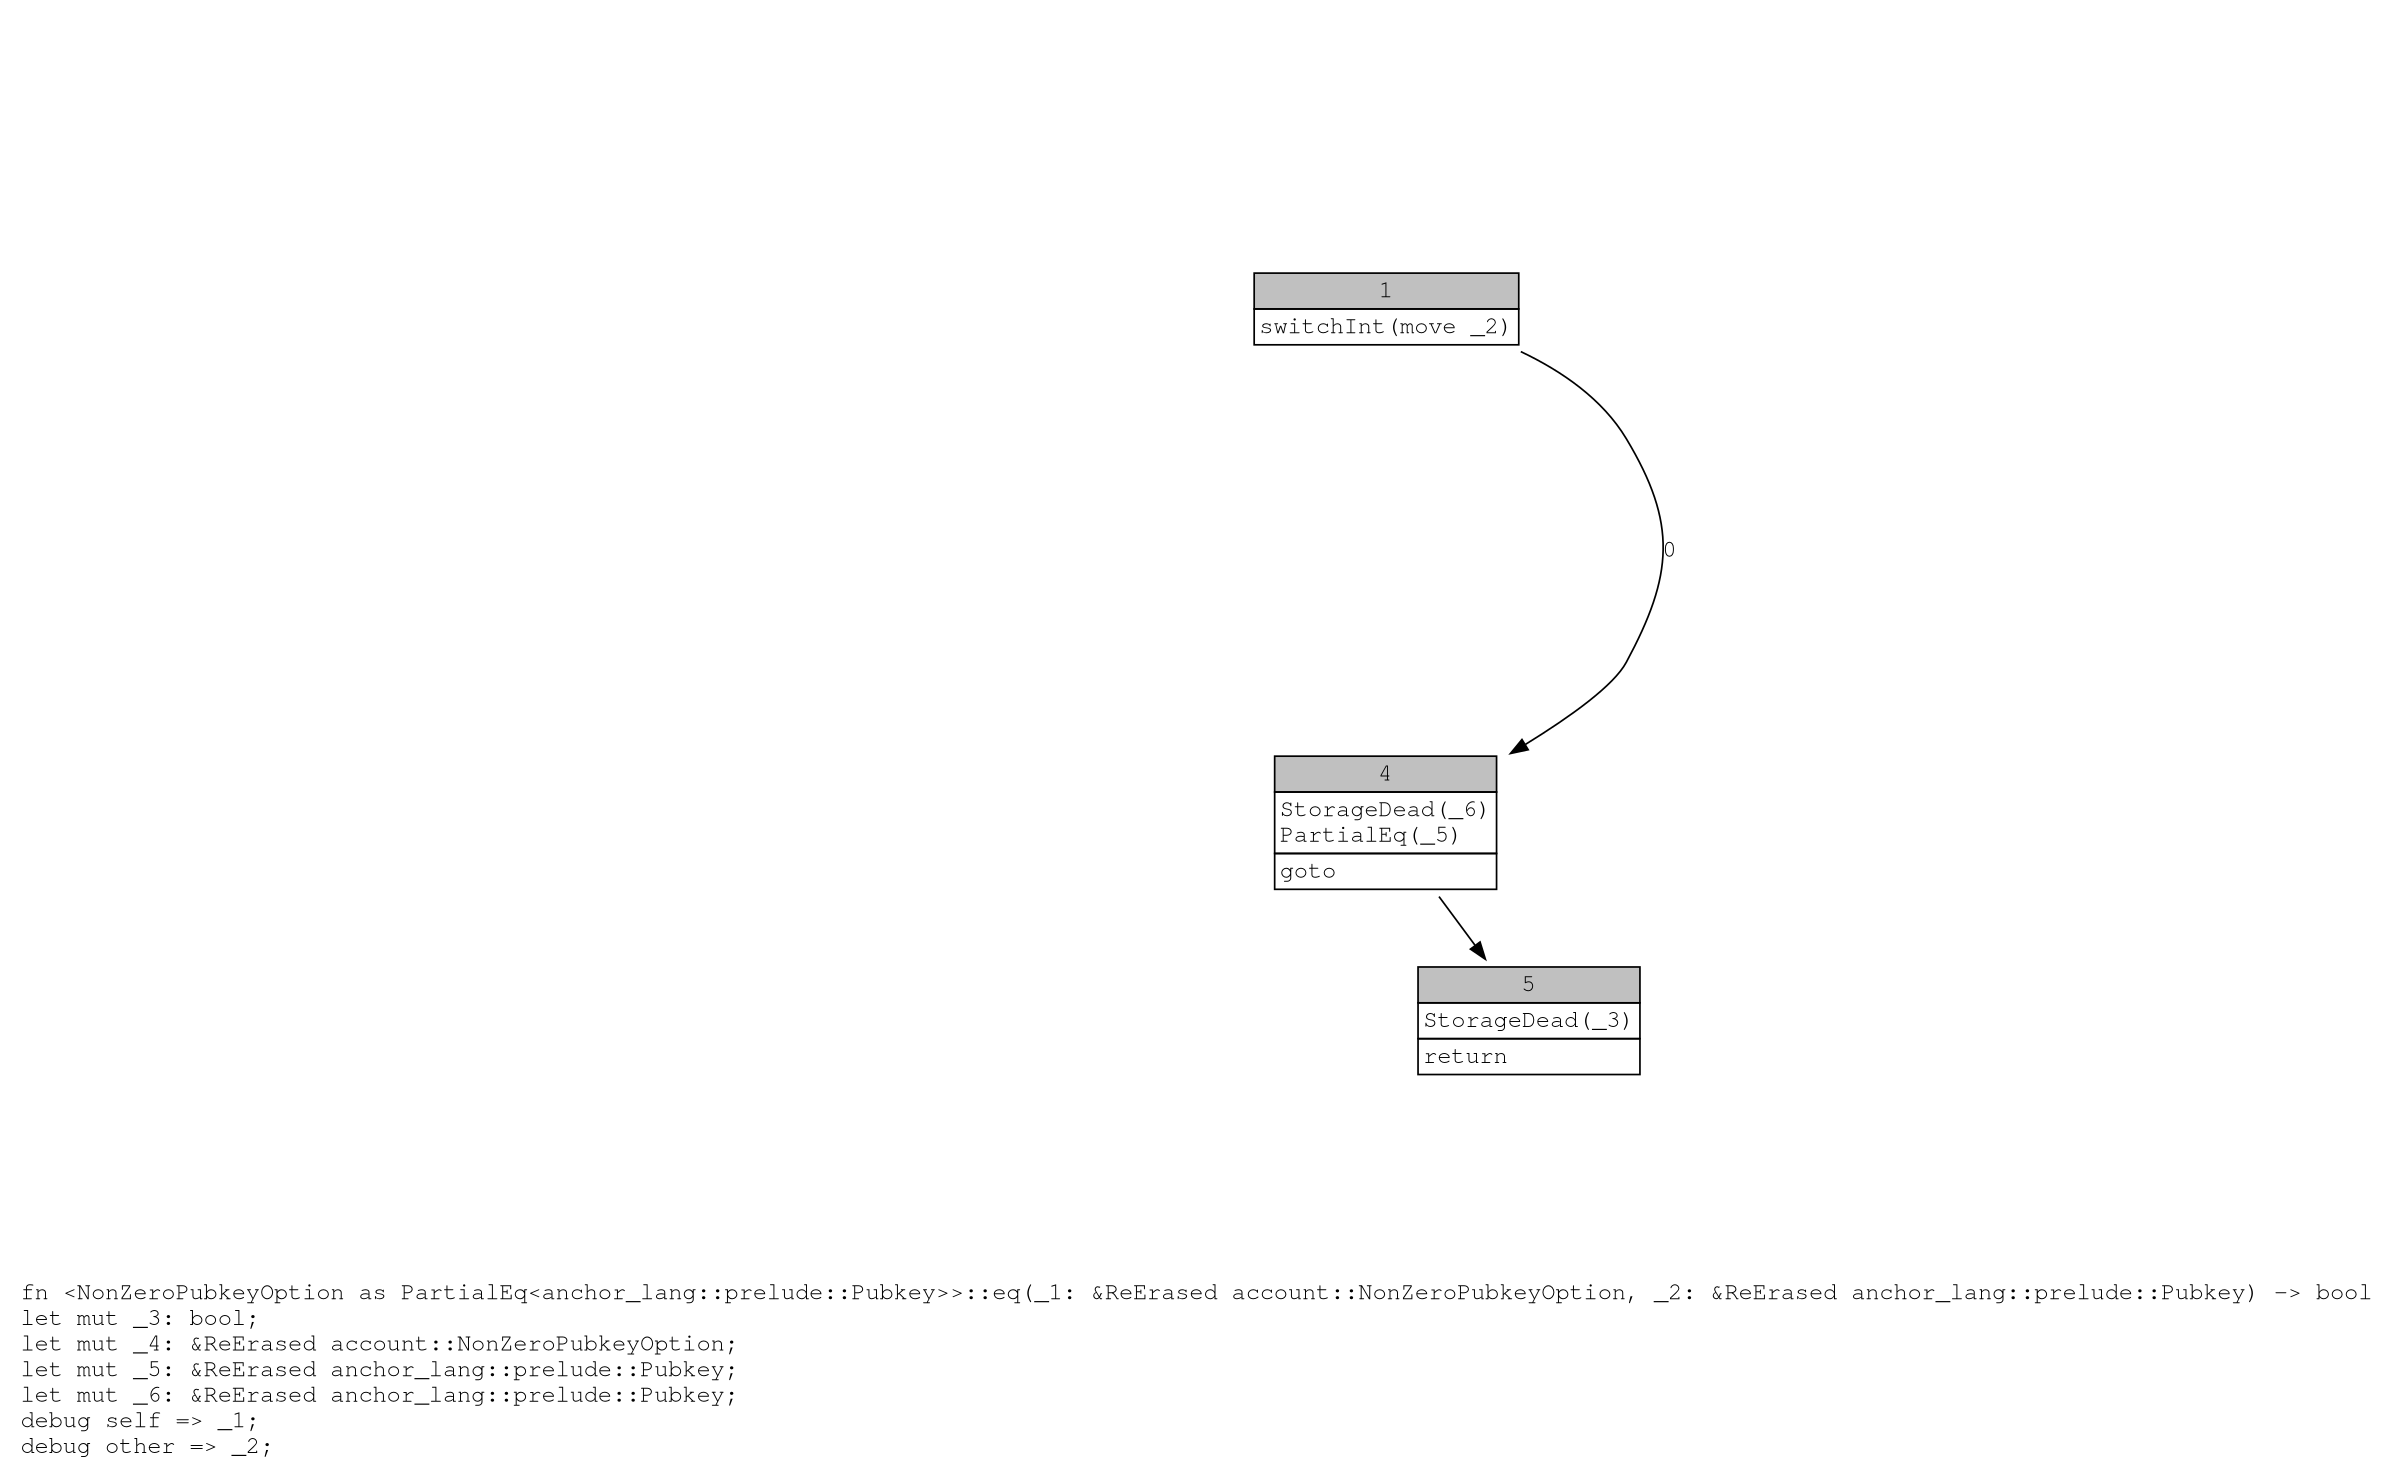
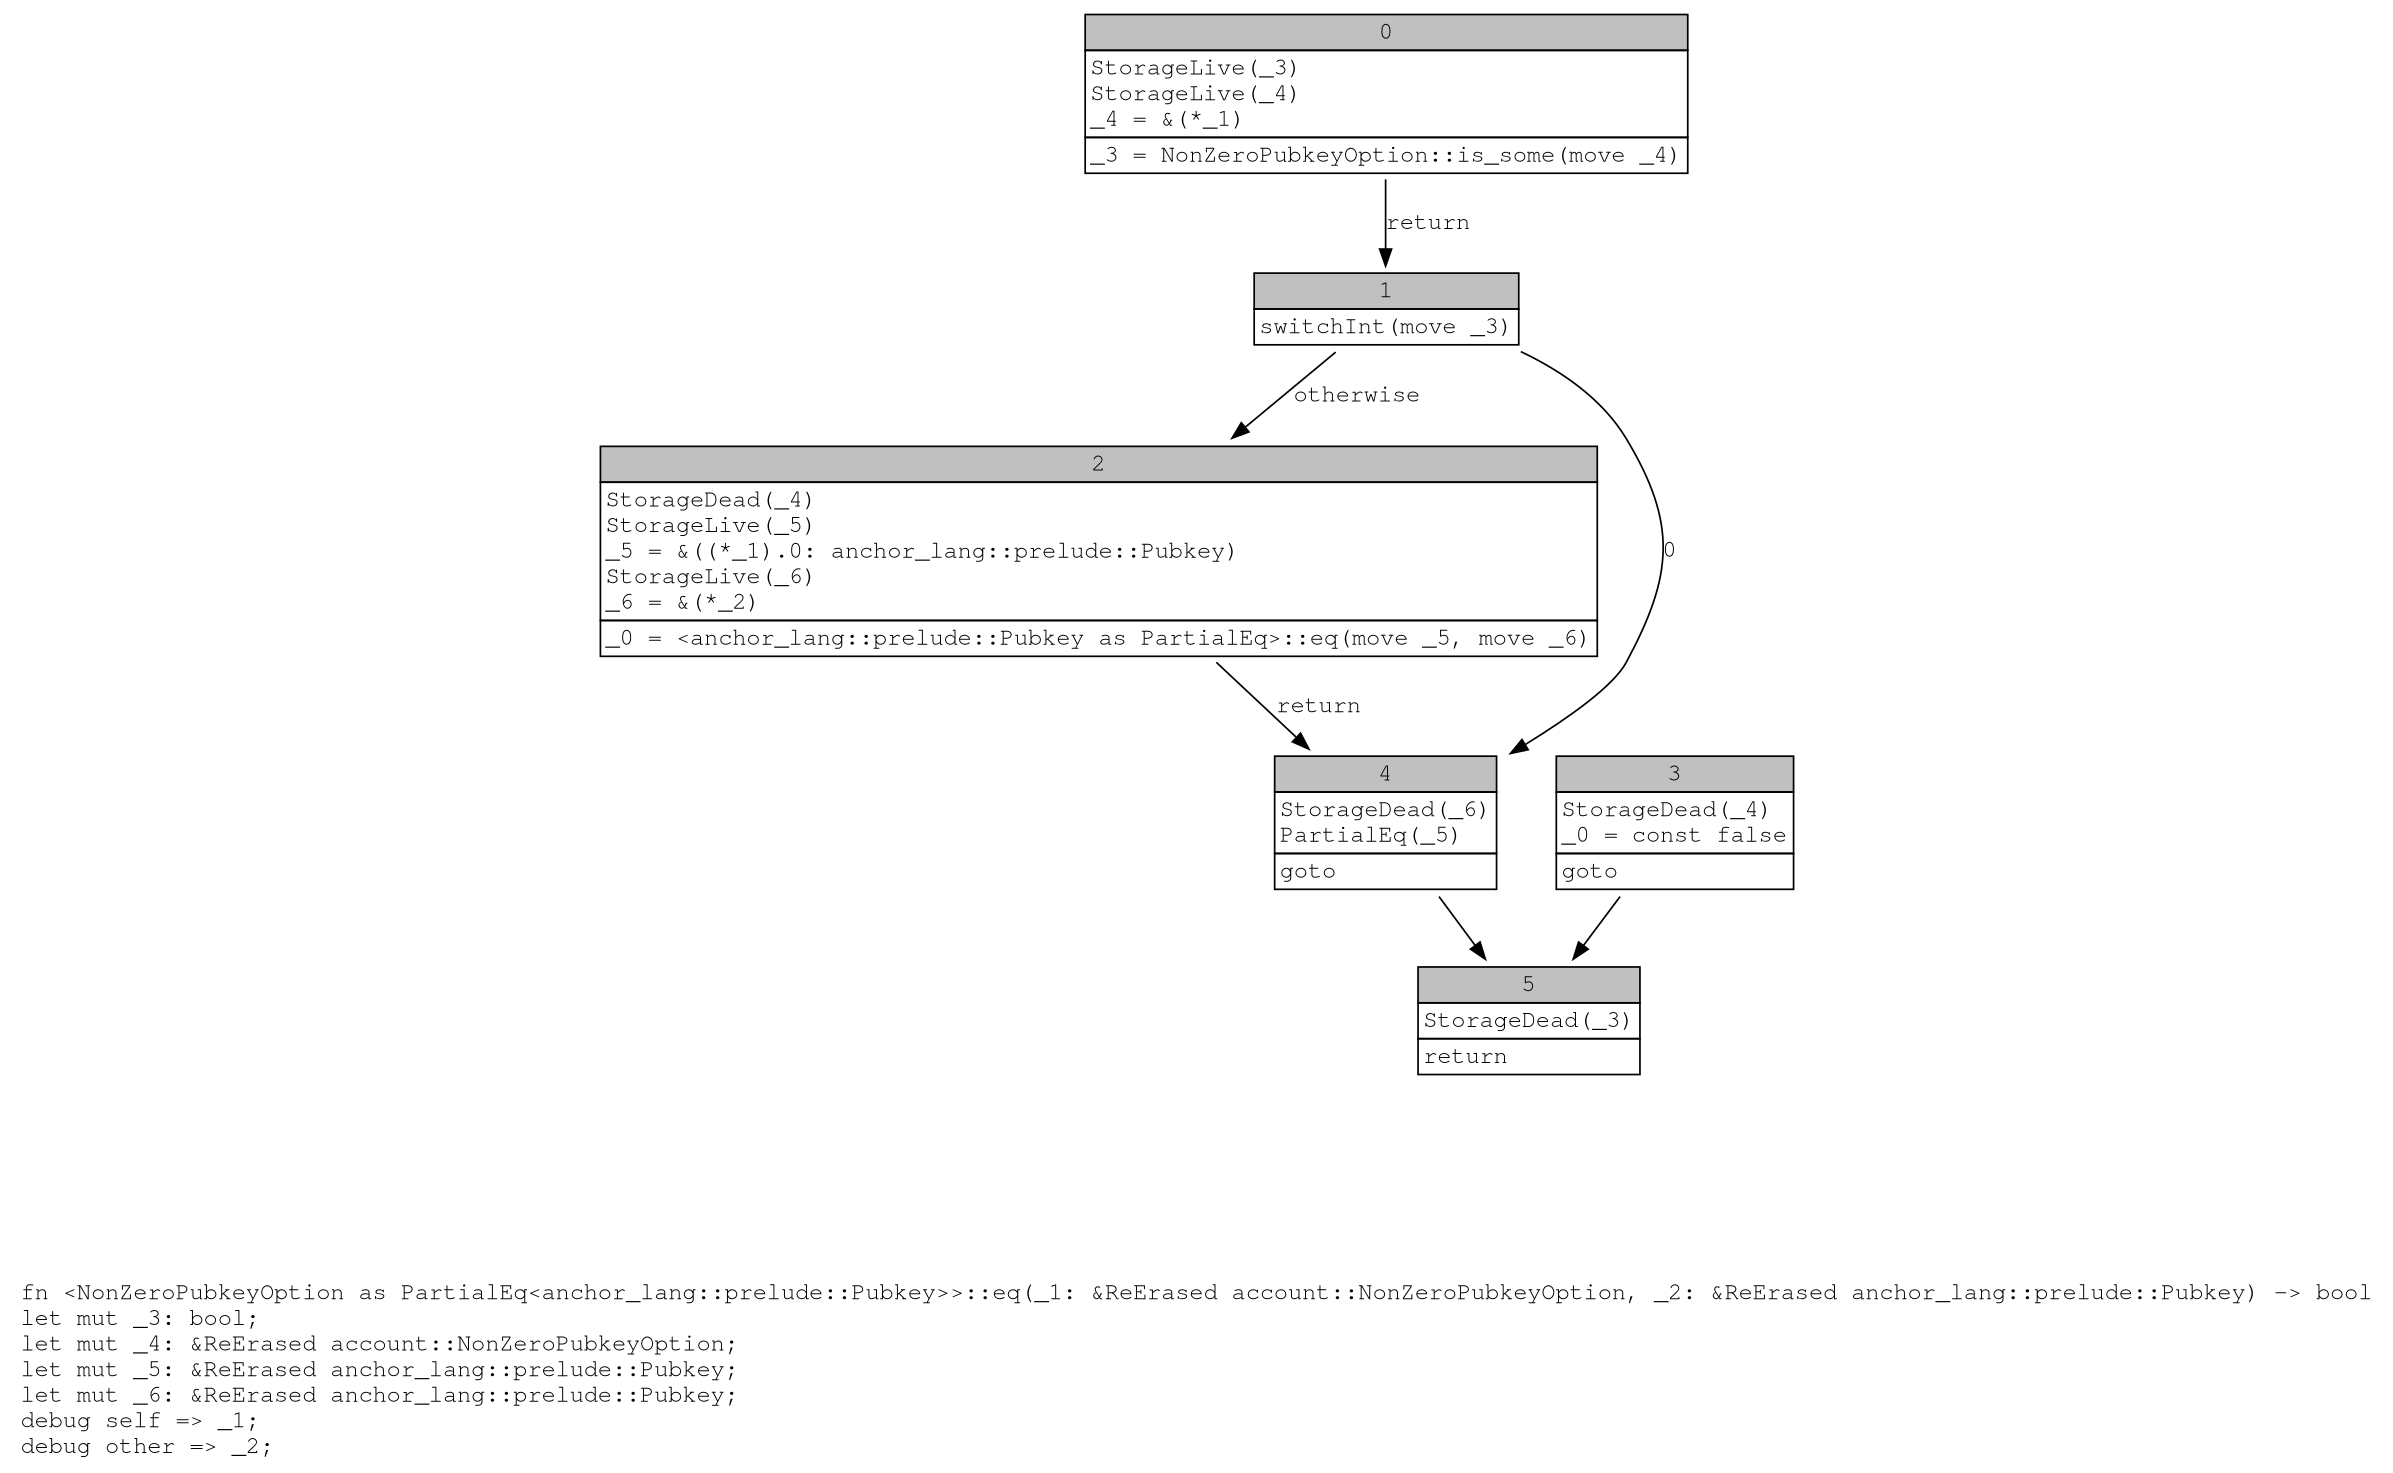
none -> (1386, 93)
(1386, 326) -> (1386, 326)
none -> (1099, 550)
none -> (1674, 823)
